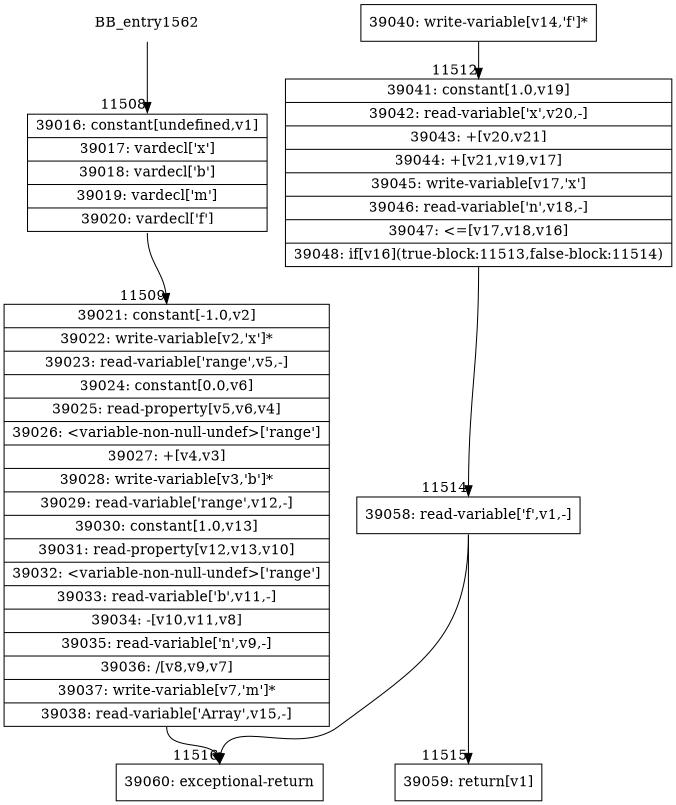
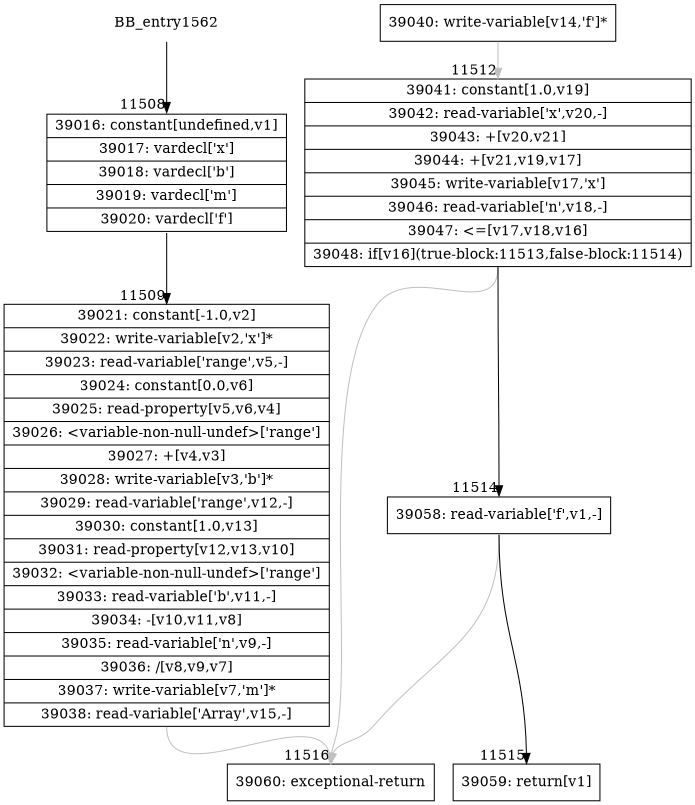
(479, 55) -> (498, 55)
none -> (342, 456)
(385, 691) -> (441, 660)
(188, 744) -> (244, 746)
